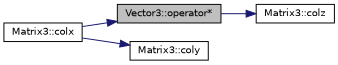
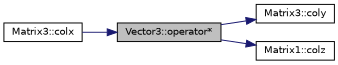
(295, 14) -> (295, 51)
(101, 41) -> (234, 23)
